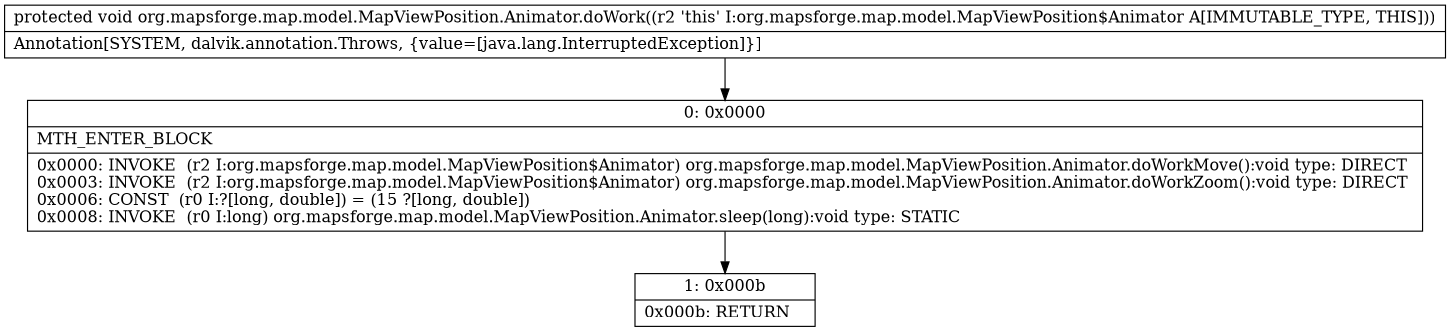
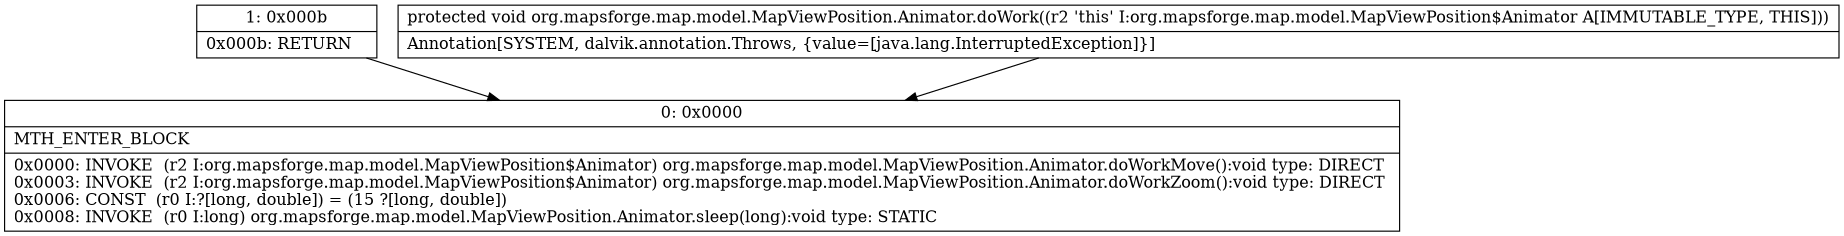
(725, 246) -> (427, 77)
